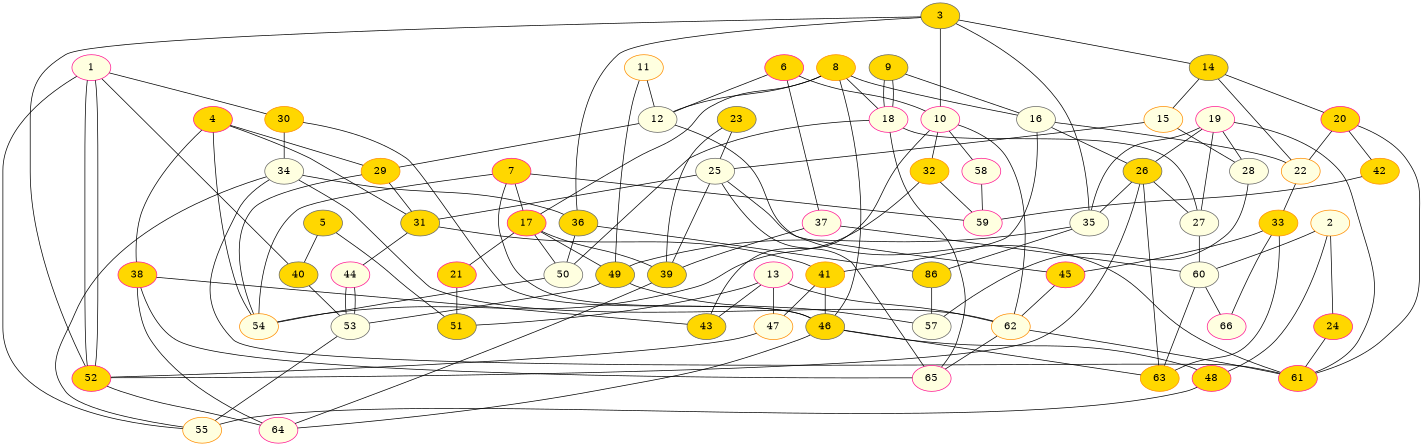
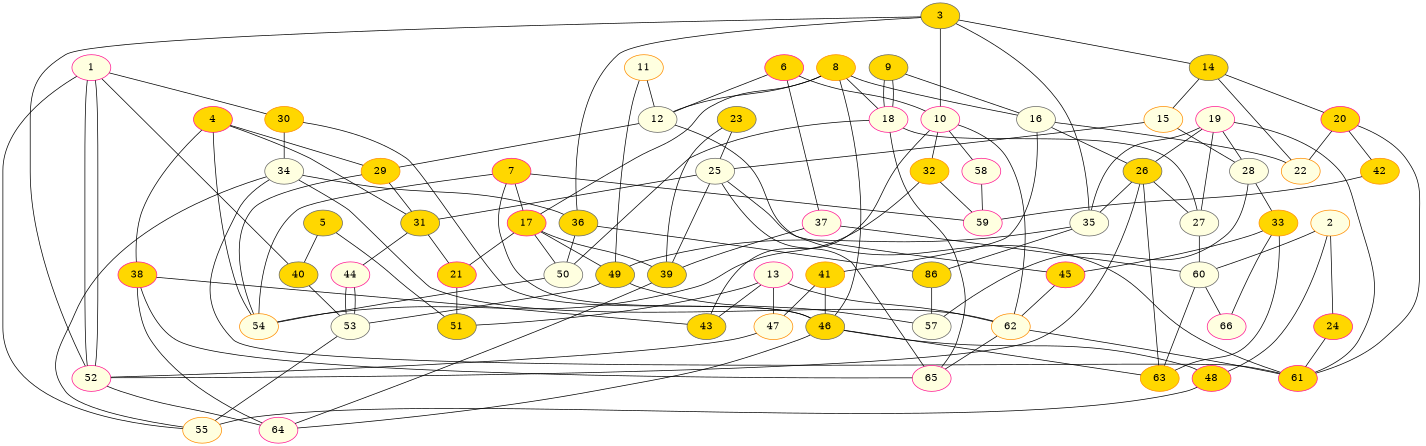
(1290, 197) -> (1264, 198)
(626, 242) -> (439, 249)
(91, 378) -> (91, 378)
